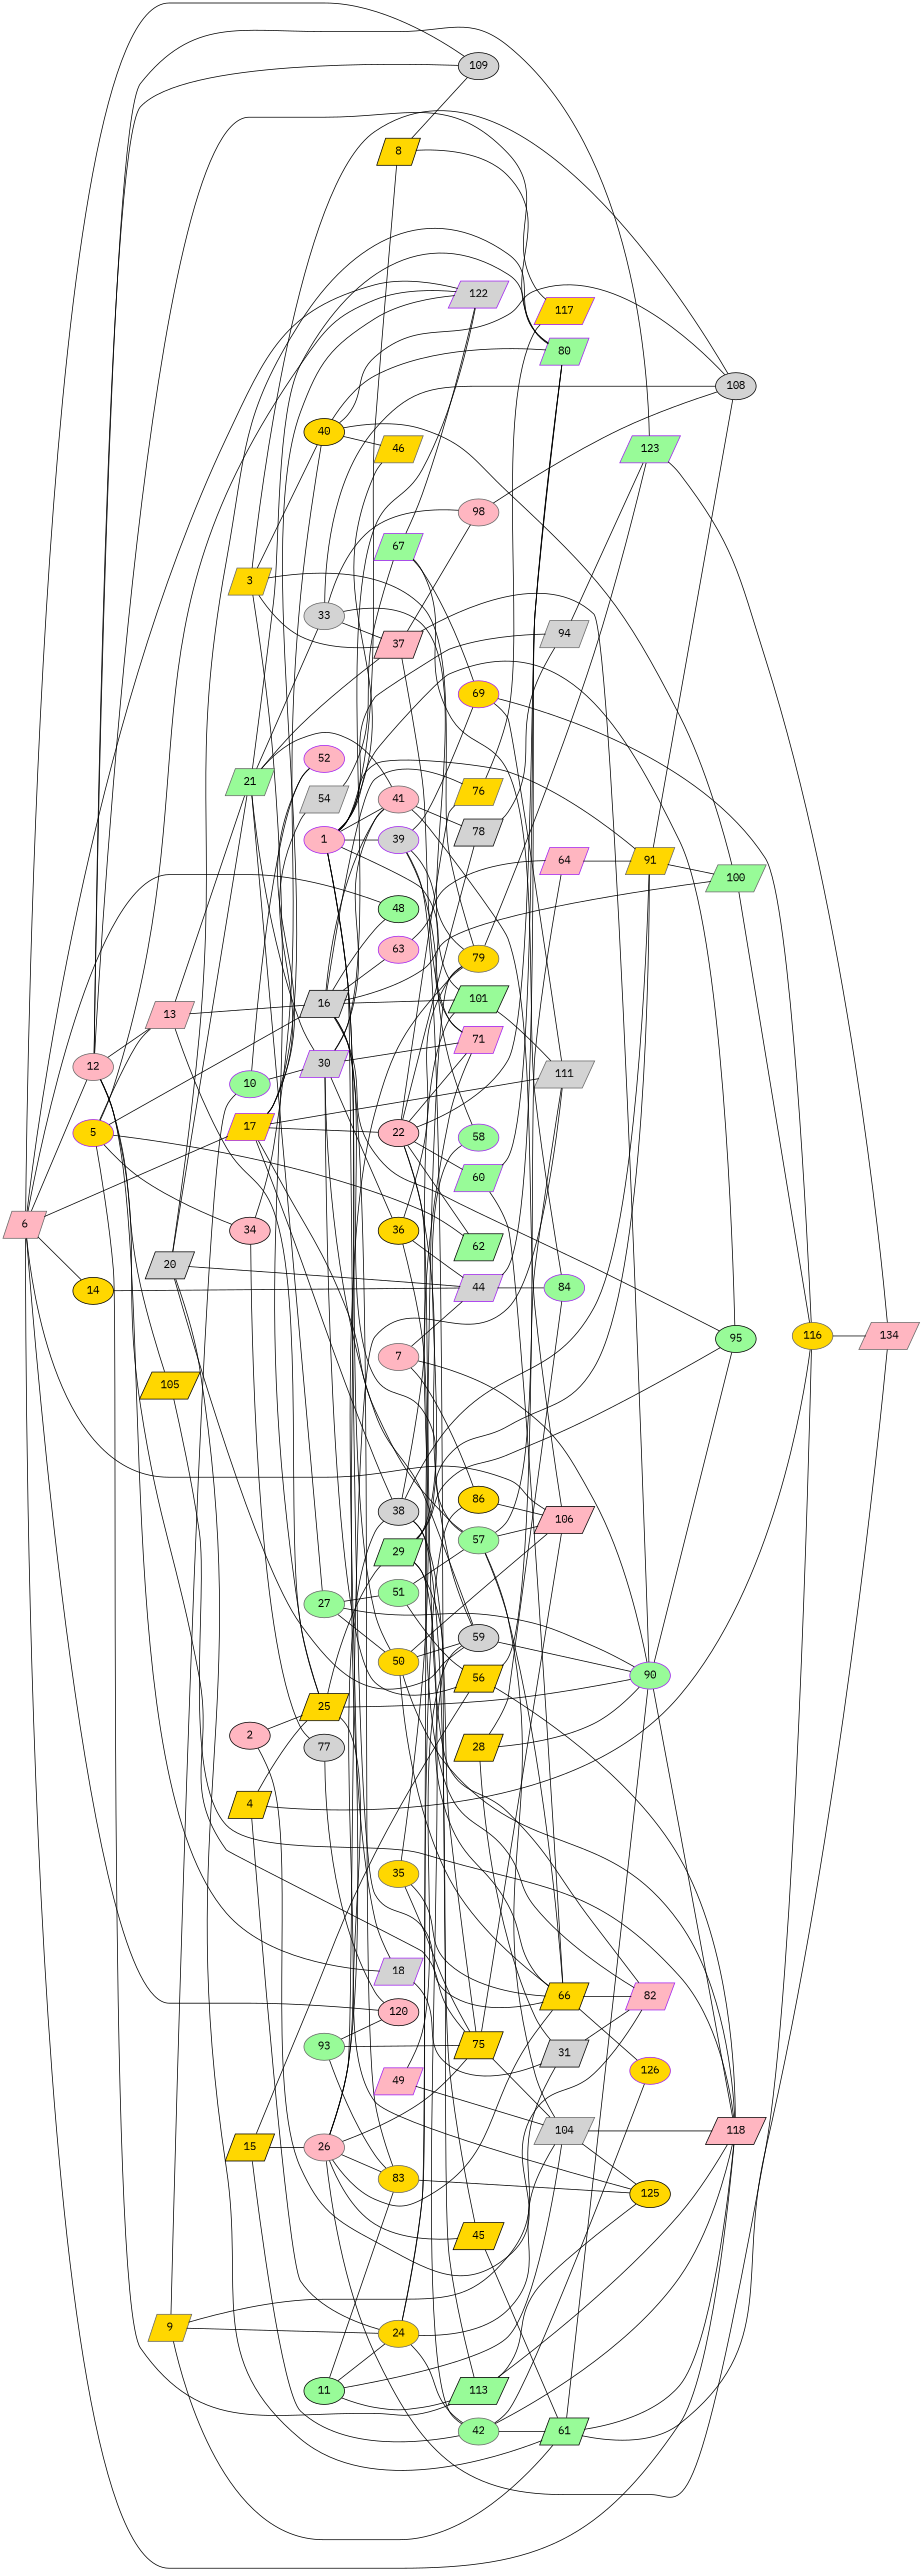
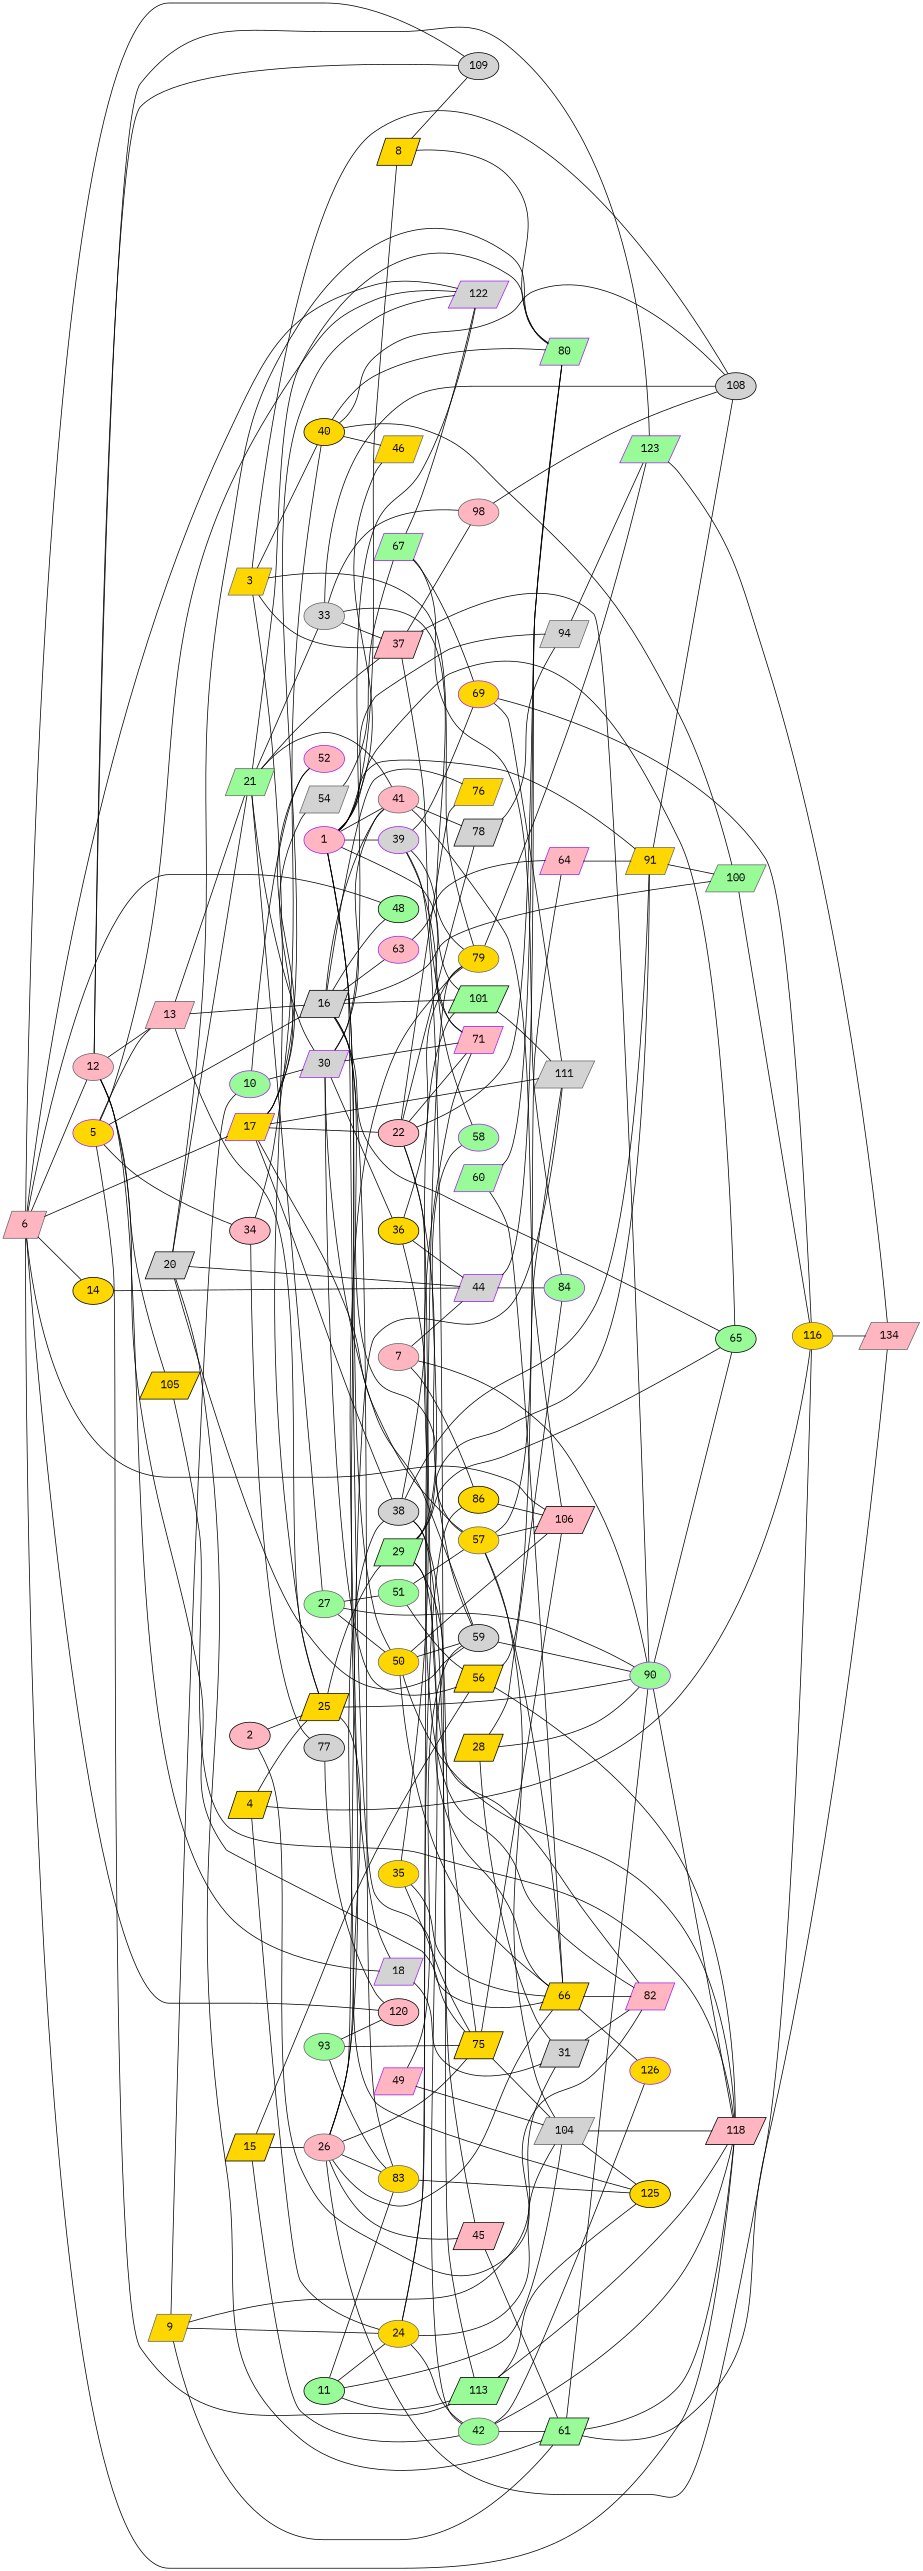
(564, 311) -> none
(439, 1156) -> none
(479, 1247) -> none
(736, 1339) -> (736, 1339)
(479, 1540) -> (479, 1540)
(479, 2236) -> (479, 2236)
